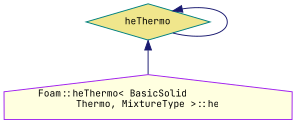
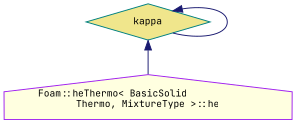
(148, 22) -> (148, 22)
